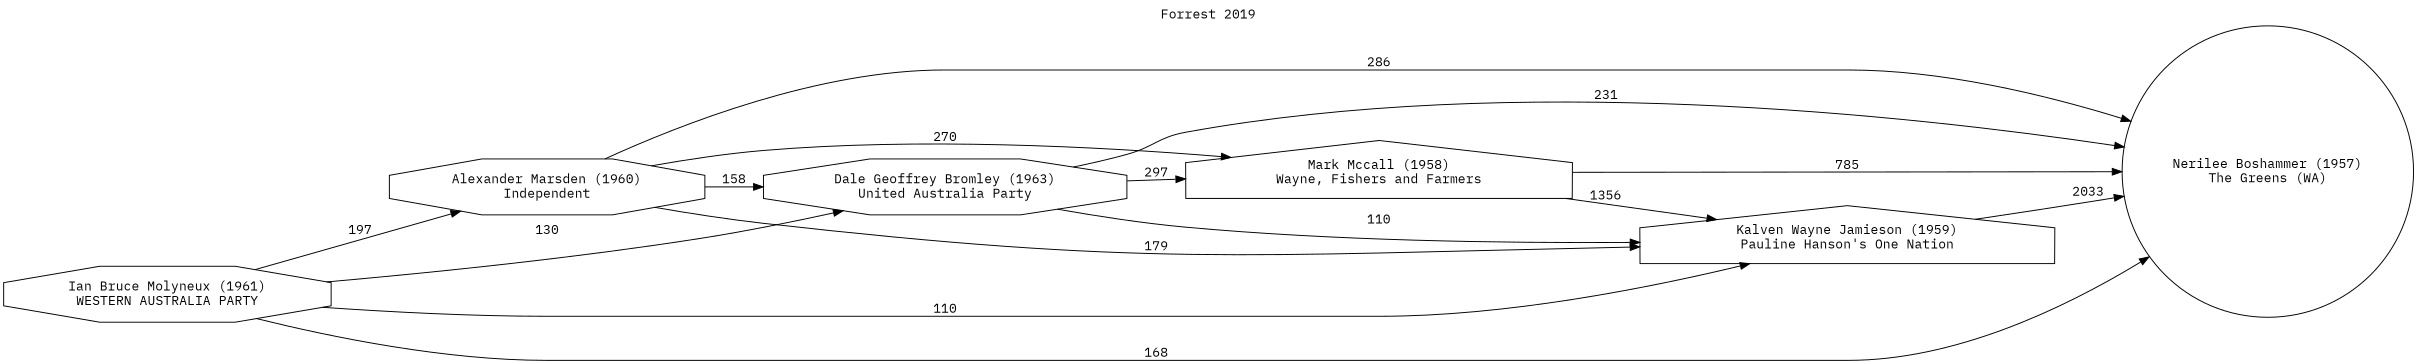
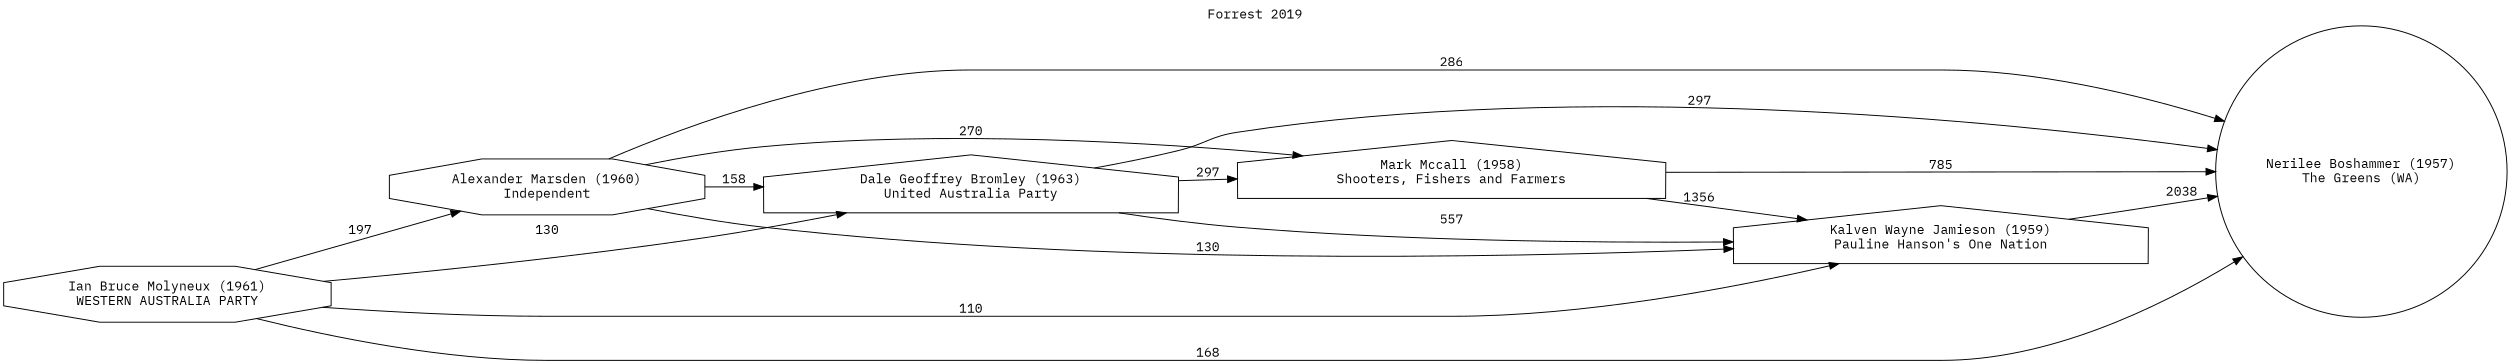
(1606, 95) -> (1700, 101)
(1379, 173) -> (1452, 173)
(945, 187) -> (971, 187)
(2089, 192) -> (2182, 192)
(1379, 220) -> (1452, 220)
(1156, 247) -> (1208, 248)
